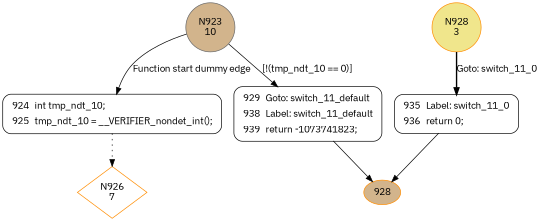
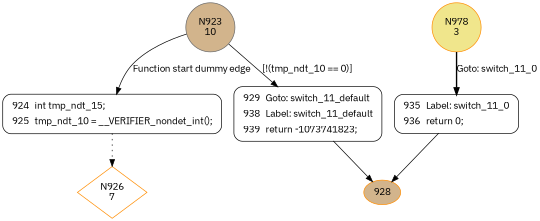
(457, 27) -> (457, 27)
(70, 106) -> (70, 106)
